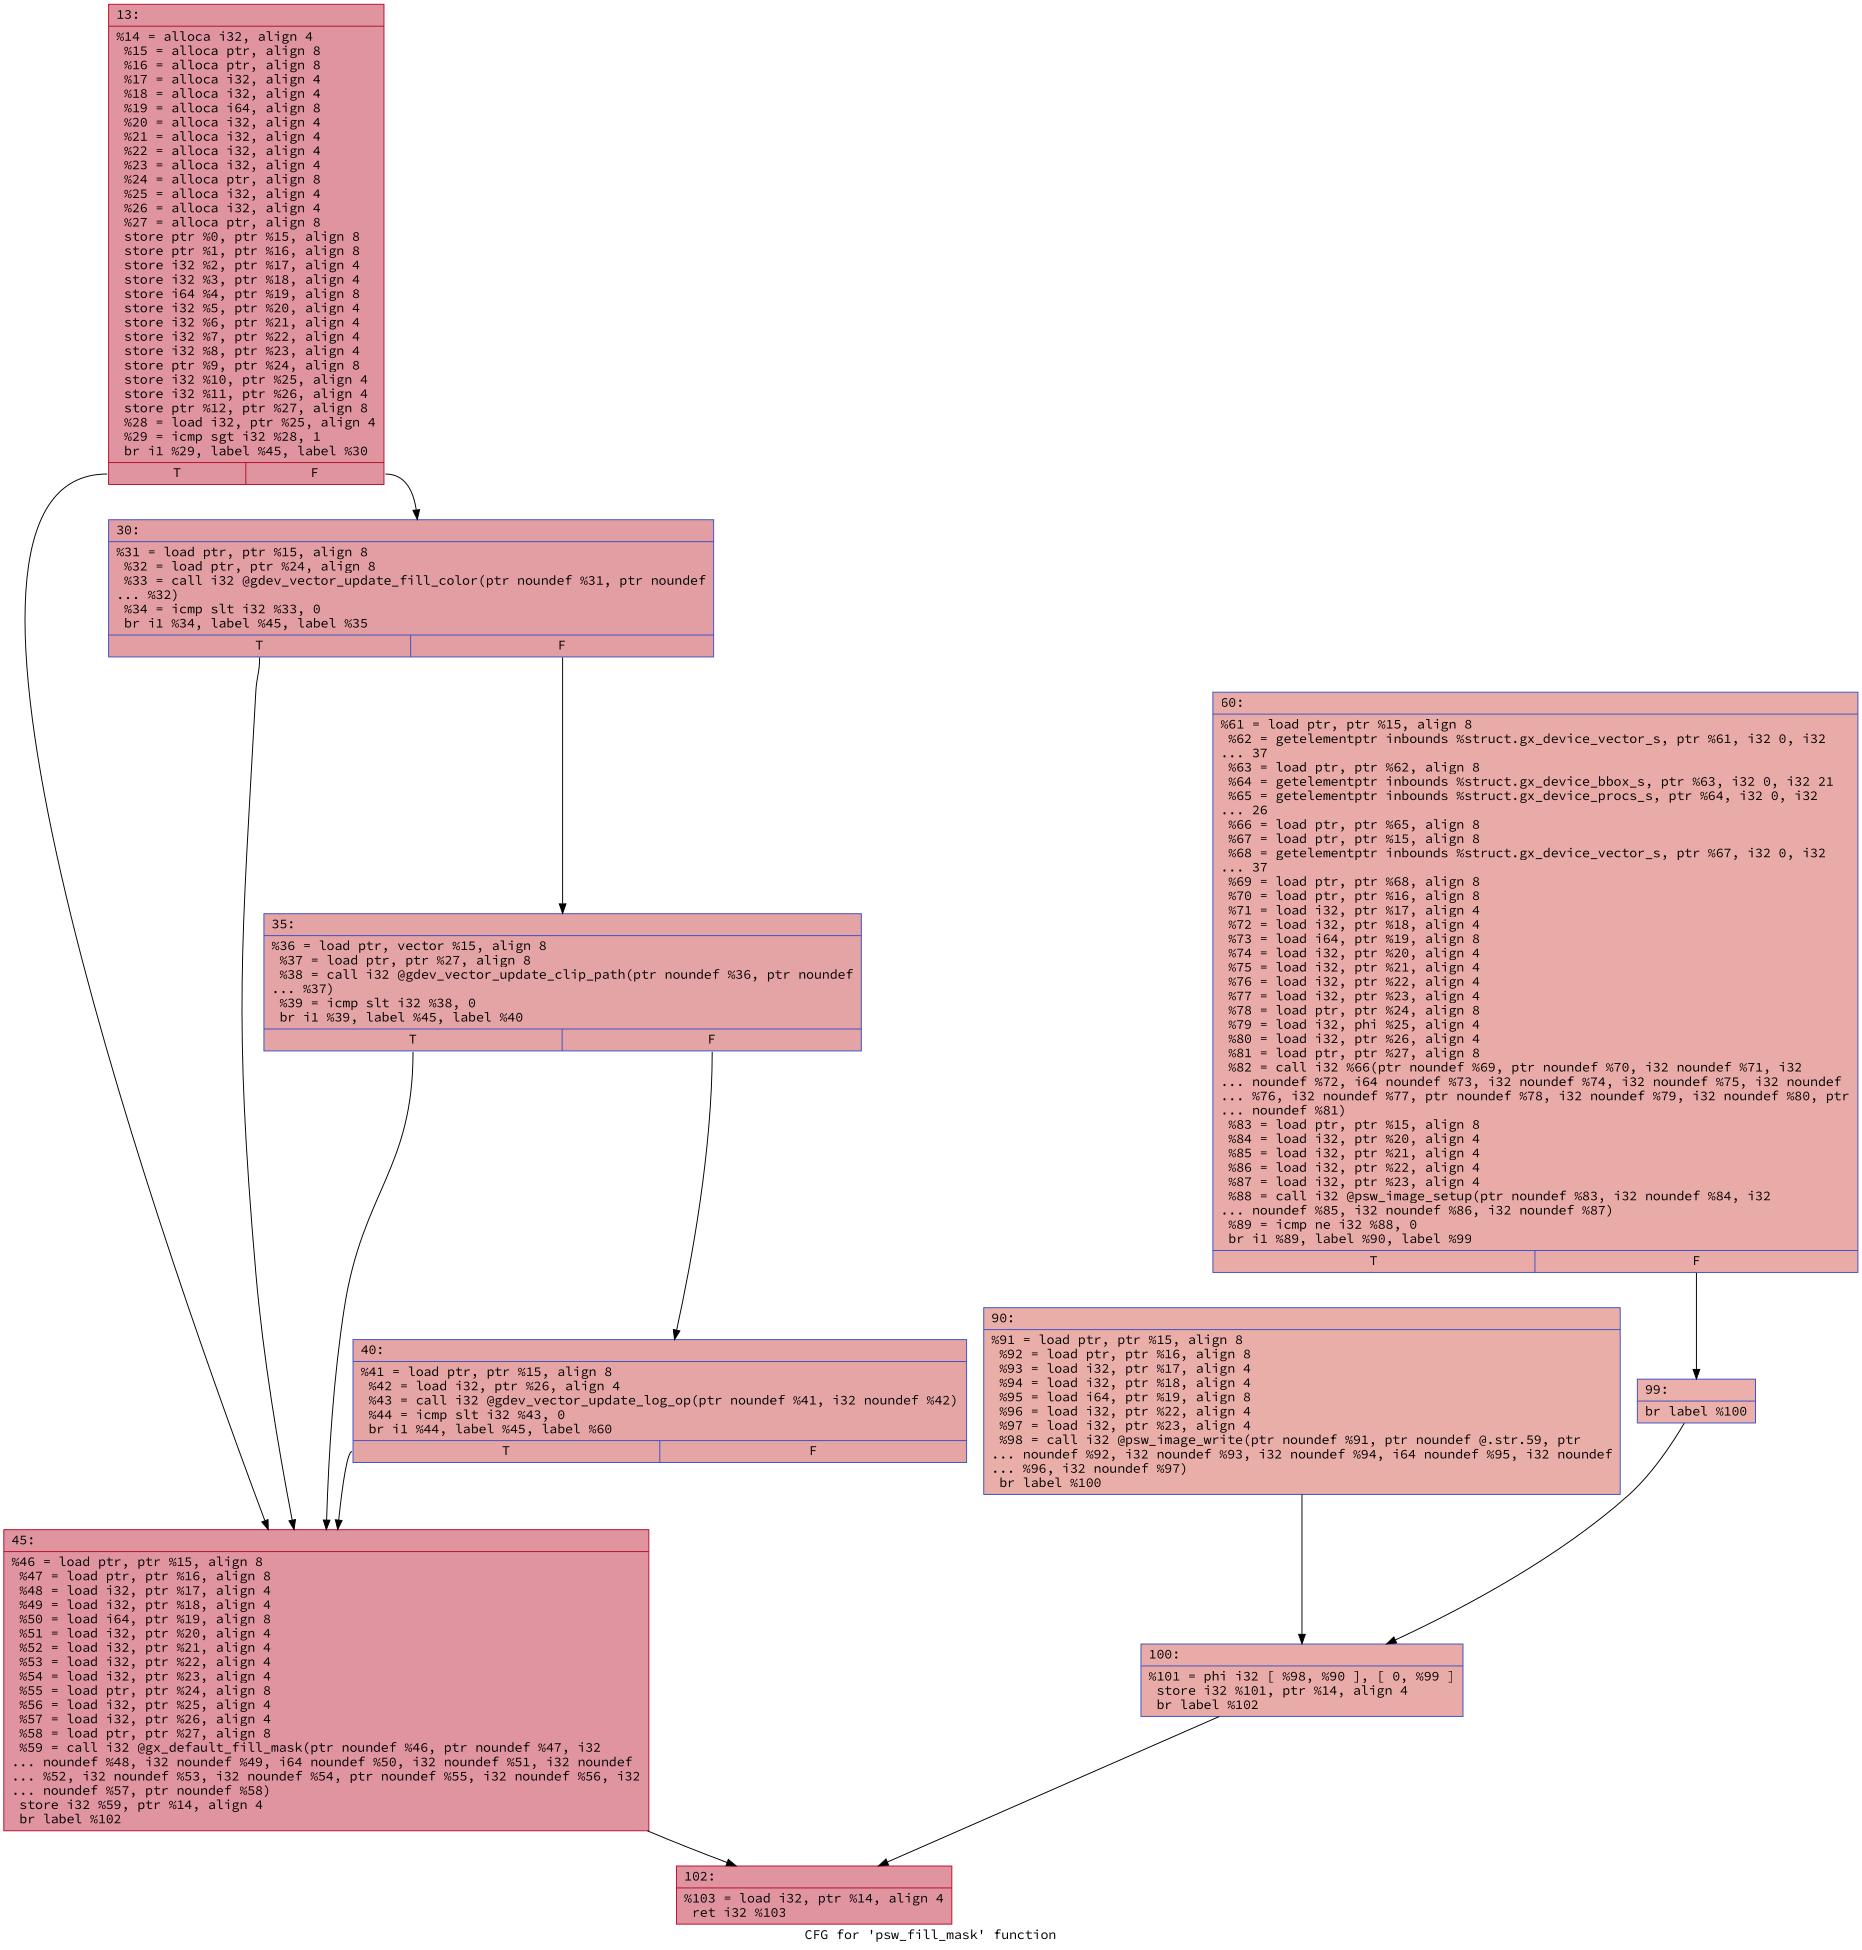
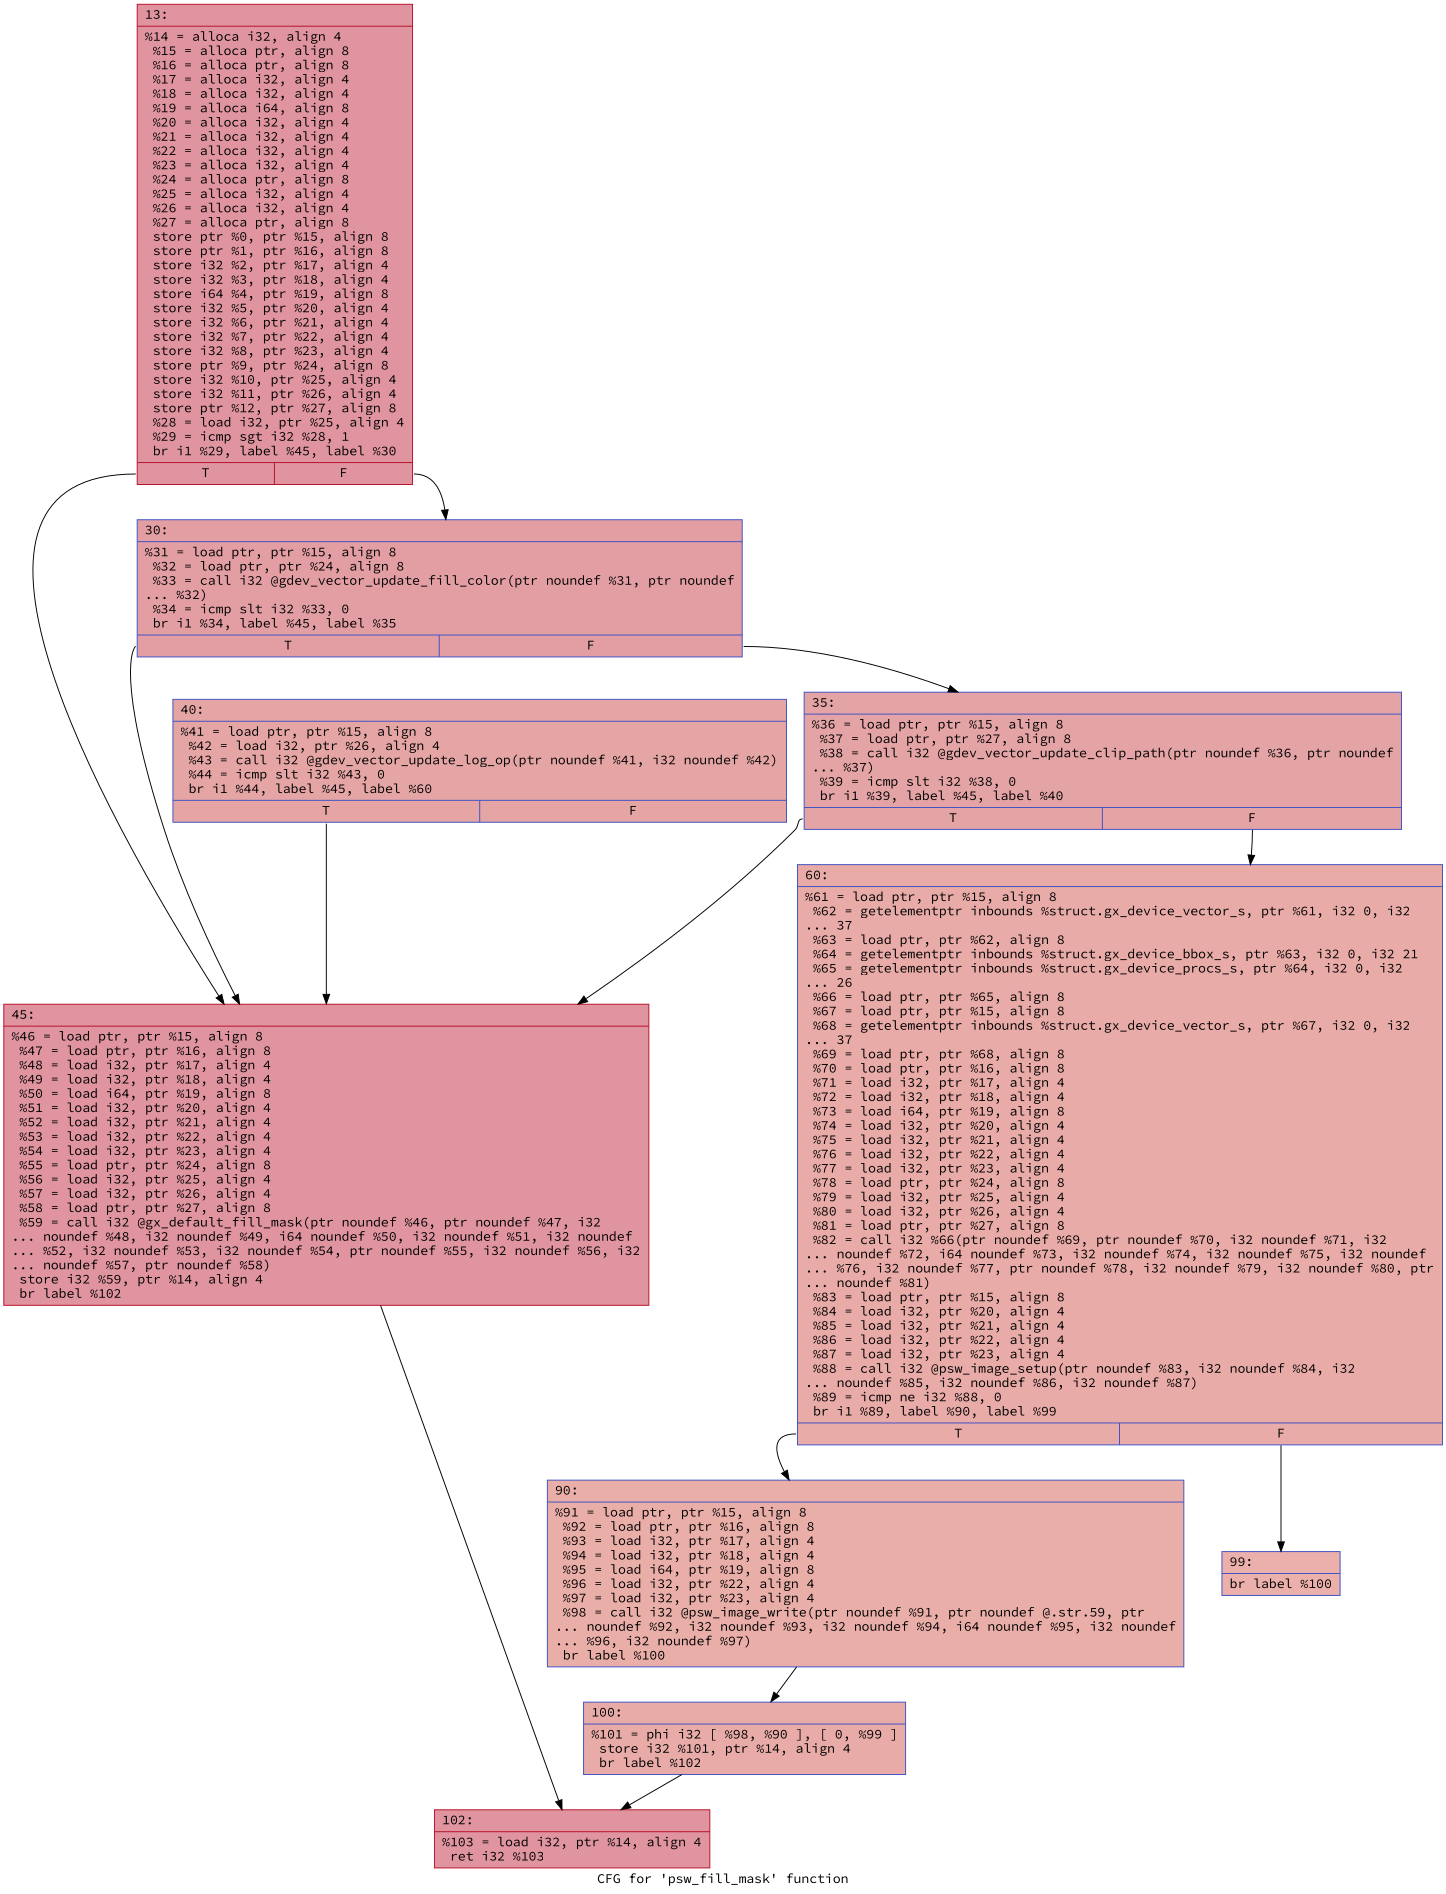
(409, 946) -> (938, 725)
(1351, 1025) -> (935, 1197)
(701, 1192) -> (1252, 843)
none -> (777, 1447)
(1555, 1551) -> none
